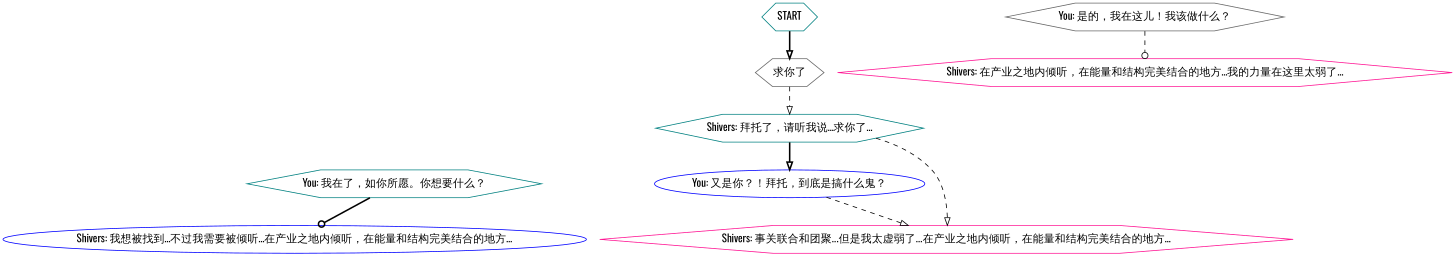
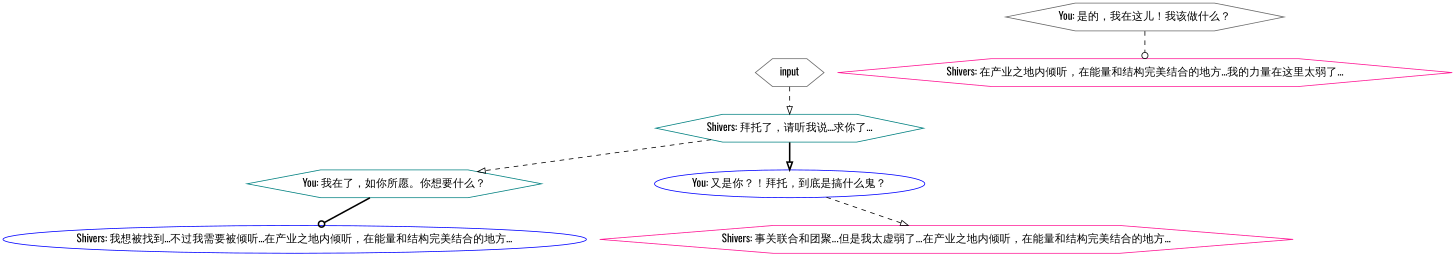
(790, 17) -> none
(790, 73) -> (790, 73)
(927, 165) -> (598, 155)
